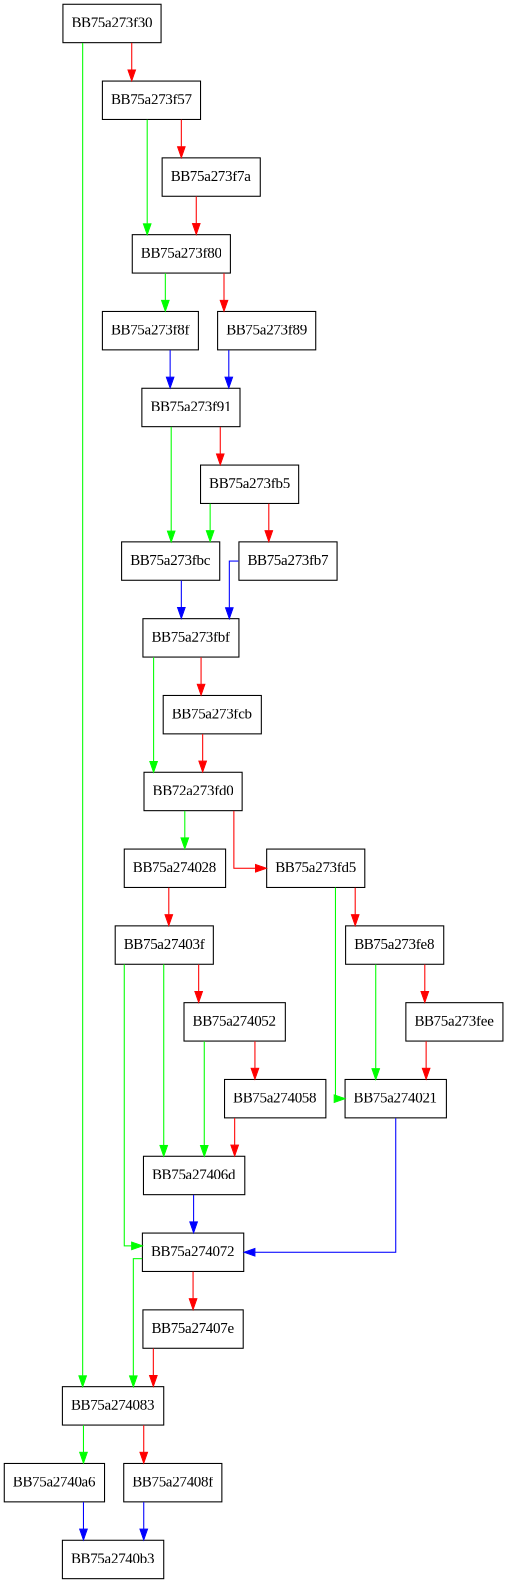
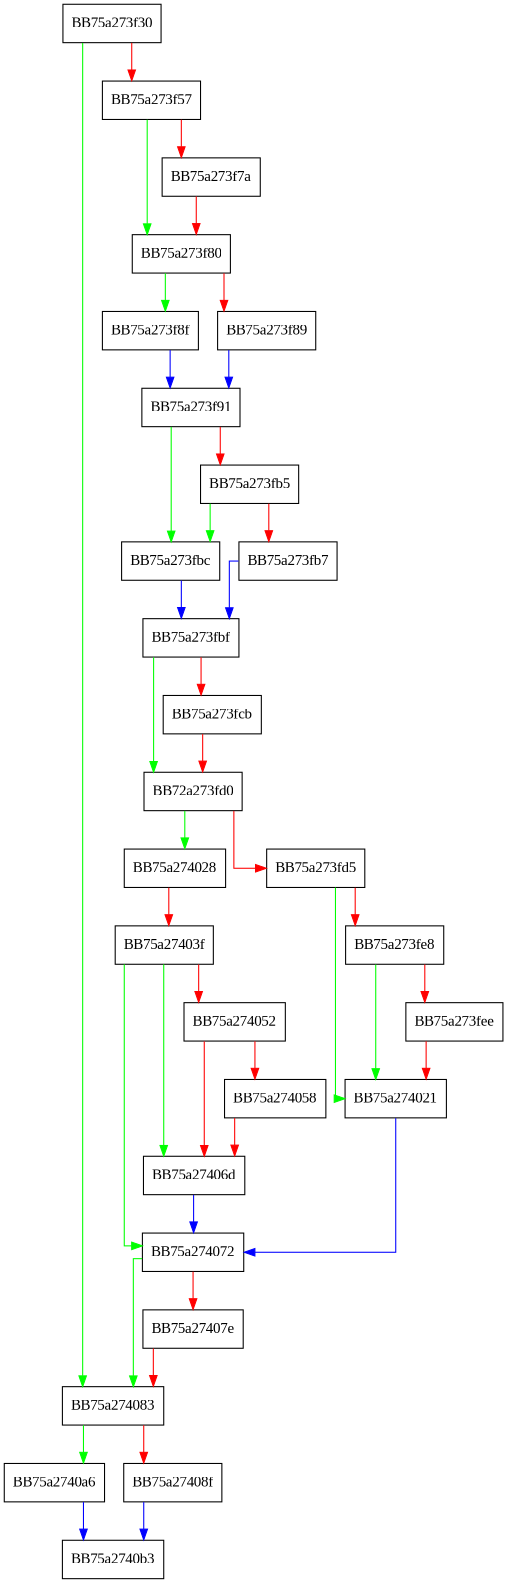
(204, 1093) -> (204, 1093)
